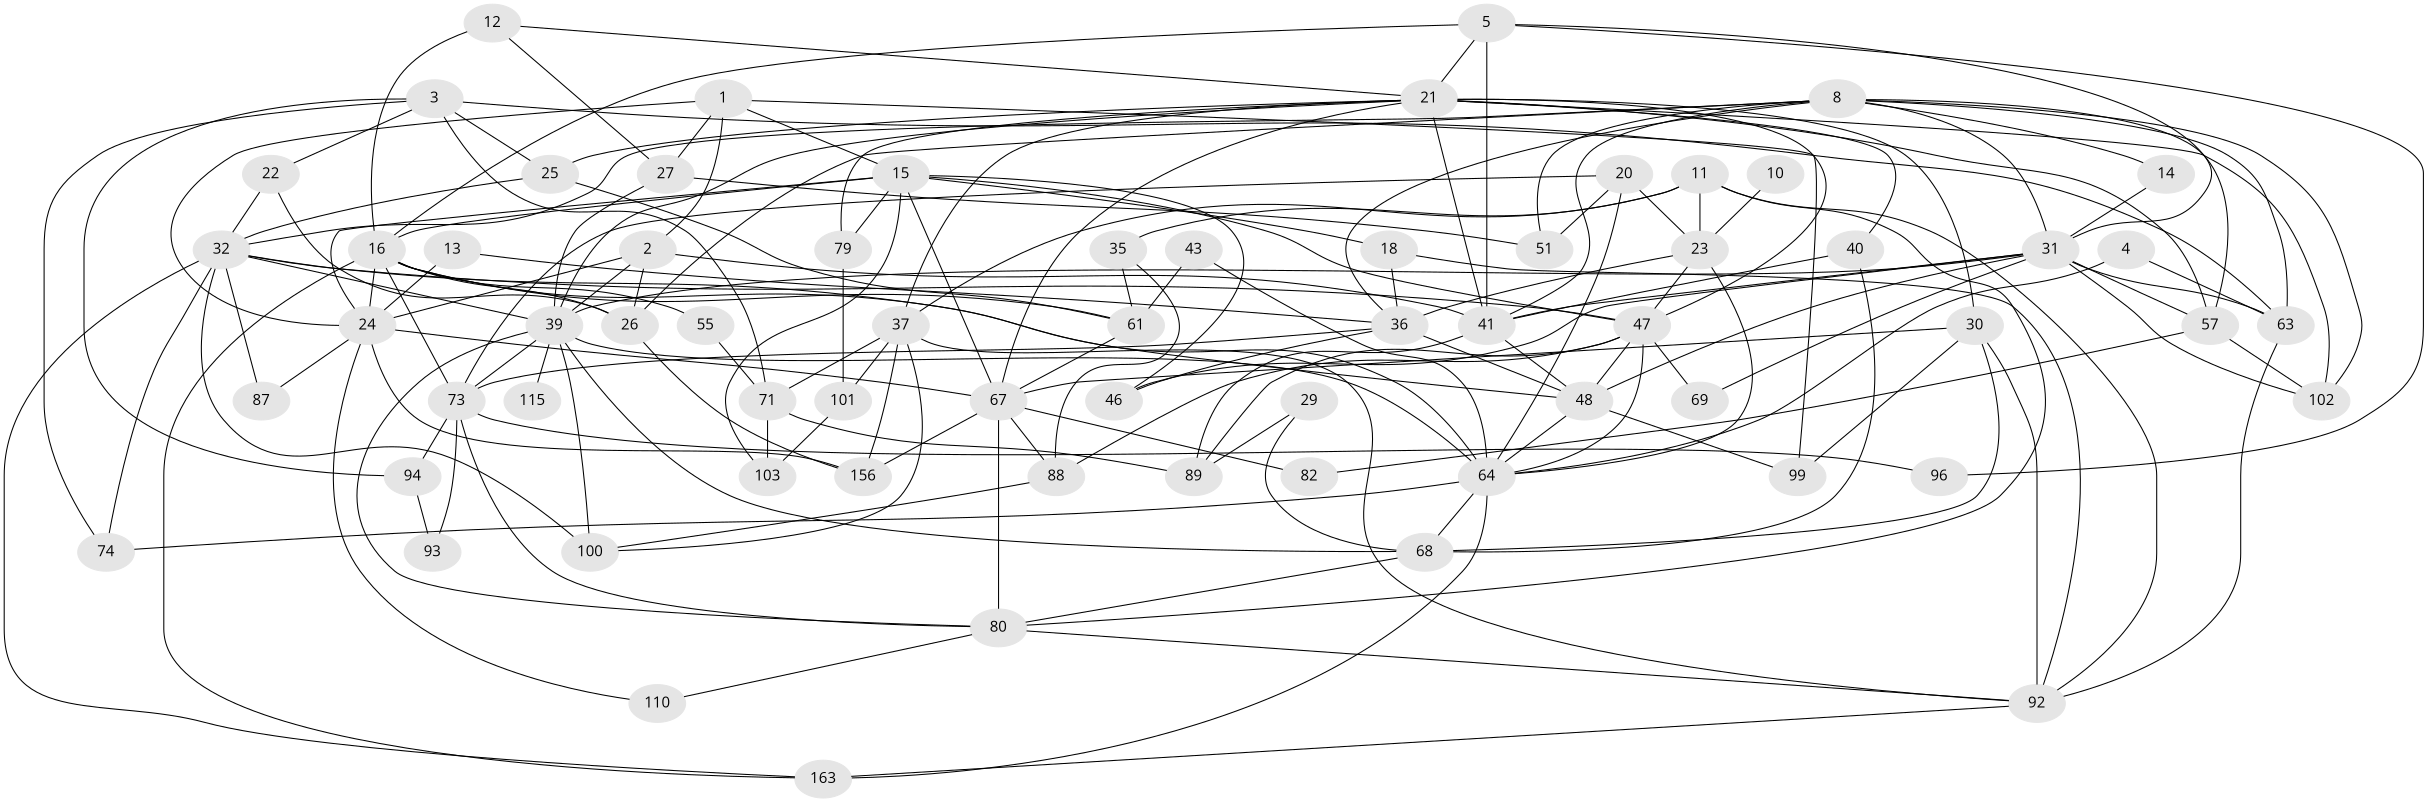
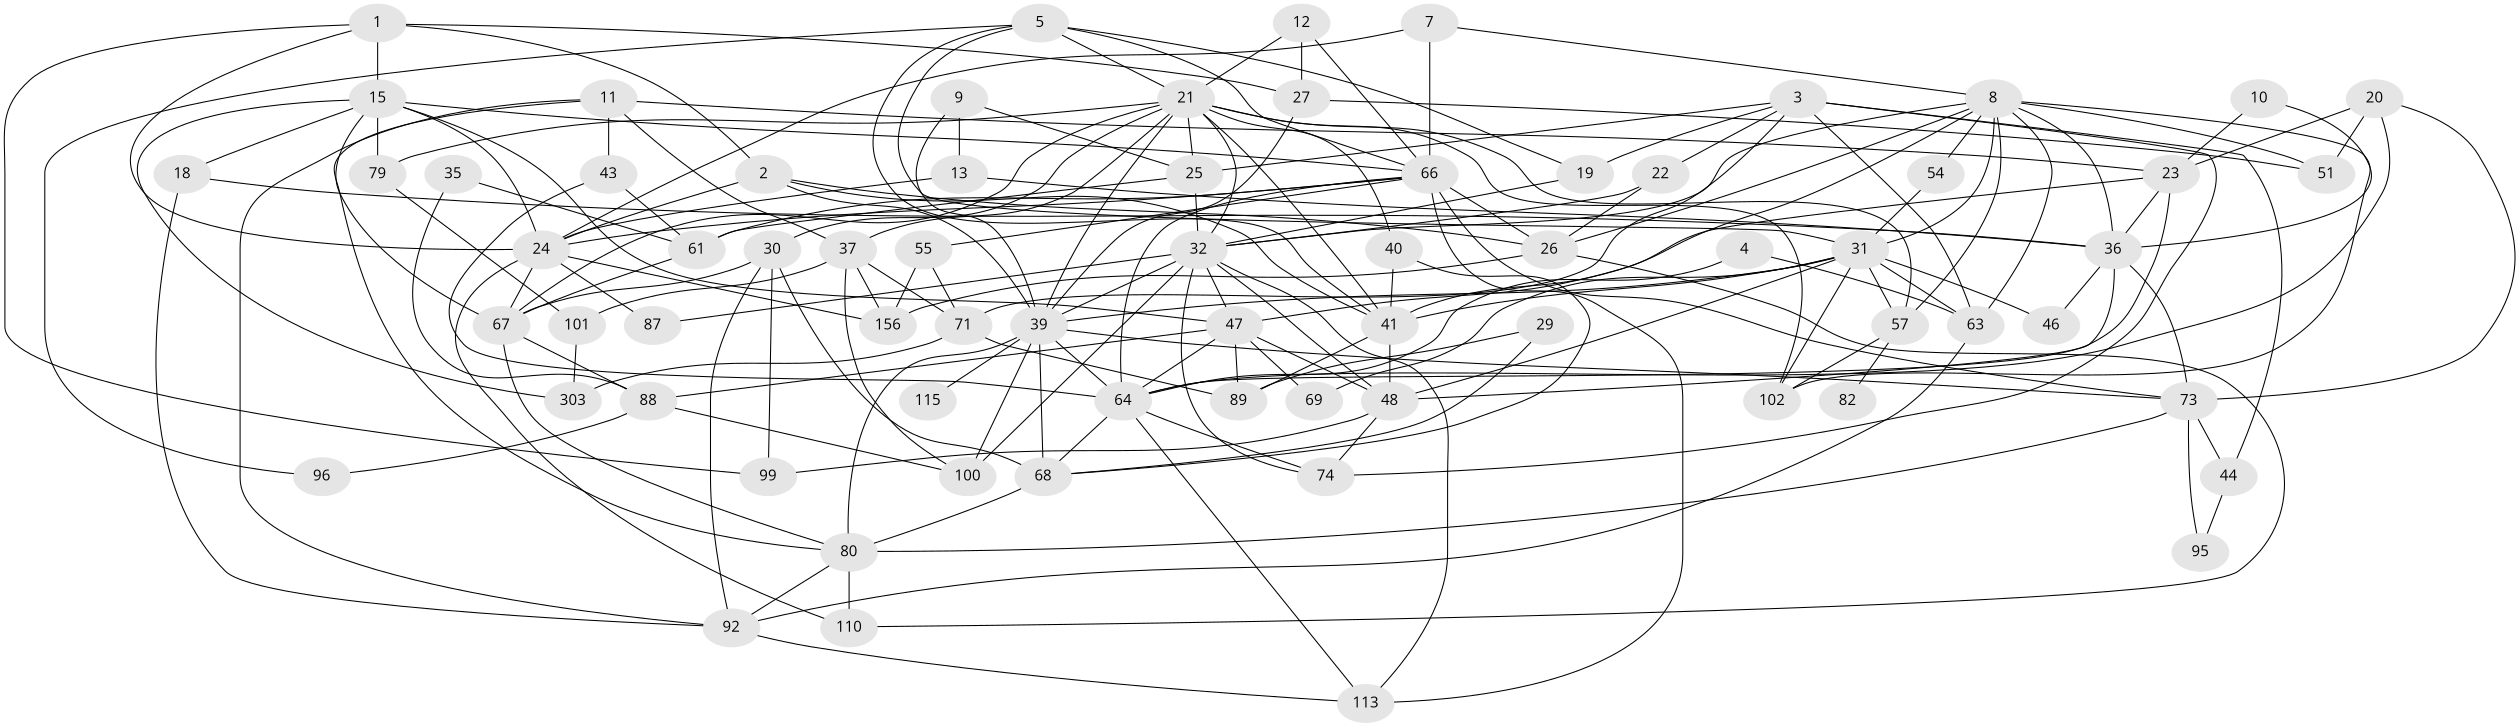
none -> (1430, 23)
none -> (959, 99)
(1790, 139) -> (1236, 175)
none -> (1585, 174)
(2166, 174) -> (1936, 174)
(1173, 202) -> none
(1409, 212) -> (609, 137)
none -> (2323, 217)
(377, 250) -> (1430, 174)
(935, 436) -> (909, 282)
(1154, 439) -> none
(1536, 439) -> (1365, 430)
(1158, 454) -> (476, 453)
(413, 477) -> (2229, 477)
(768, 477) -> (573, 401)
(433, 552) -> (2200, 552)
(1389, 573) -> none
none -> (2005, 598)
(823, 779) -> (1366, 703)
